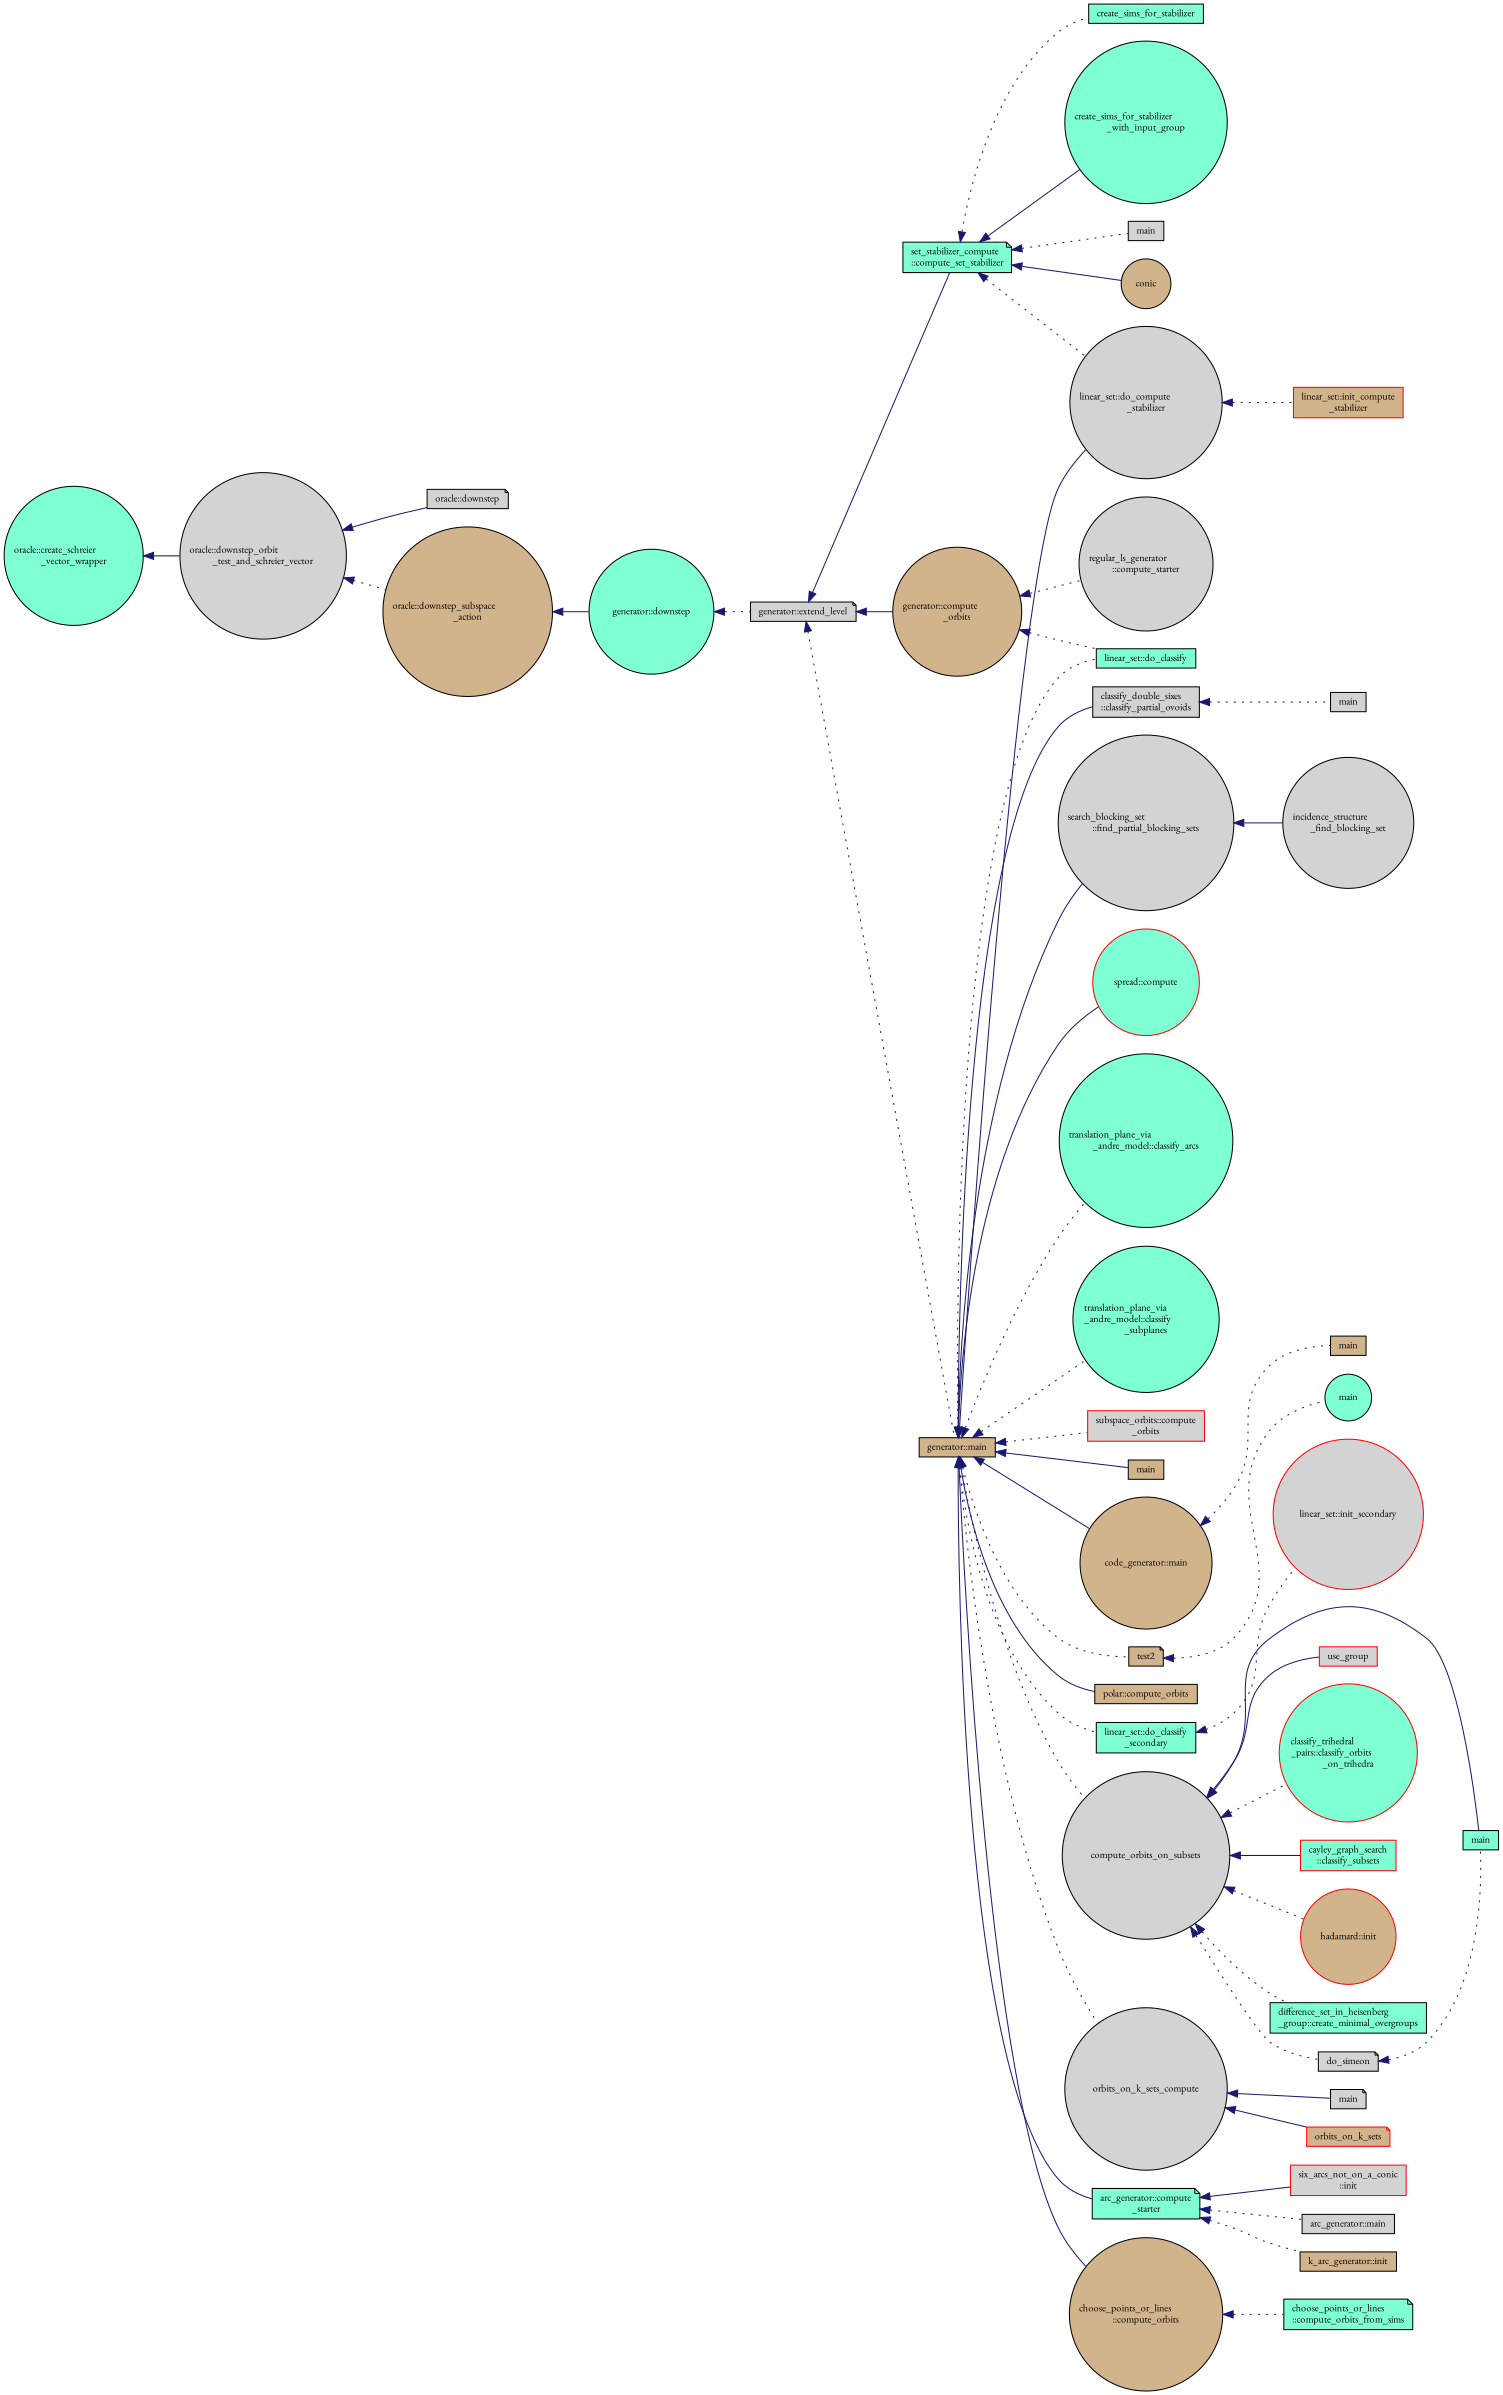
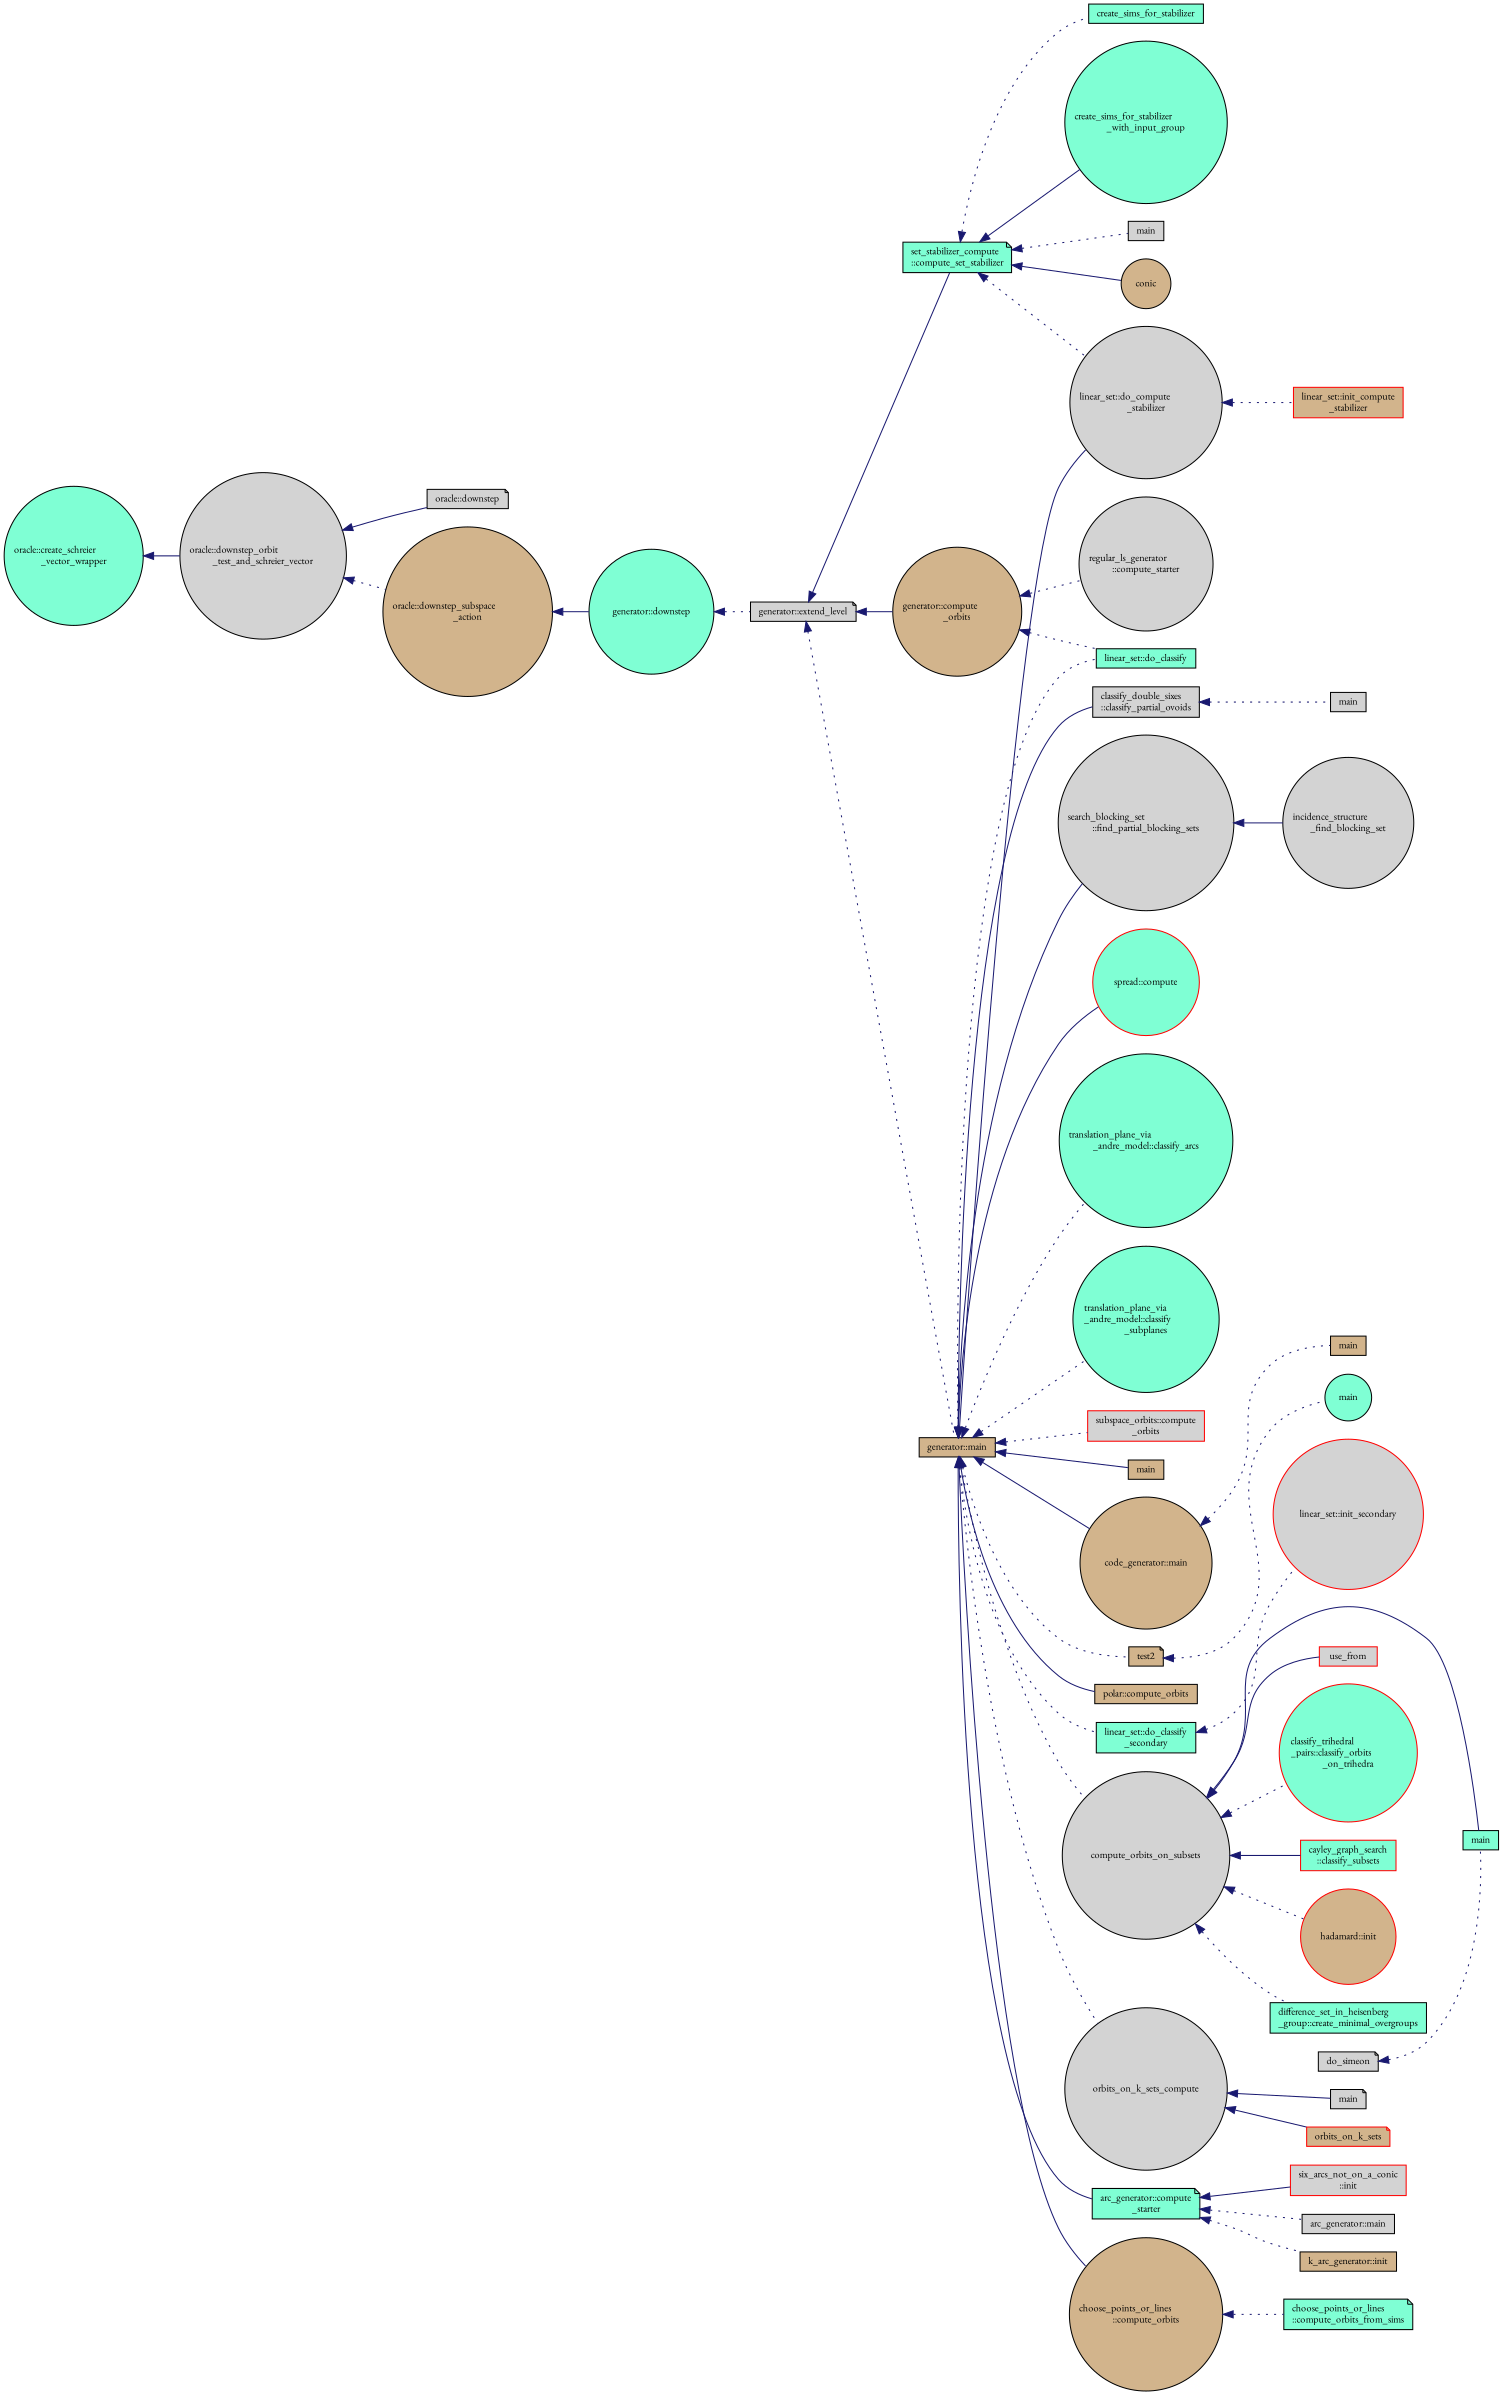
(1348, 1656) -> (1348, 1656)
(1246, 2012) -> none
